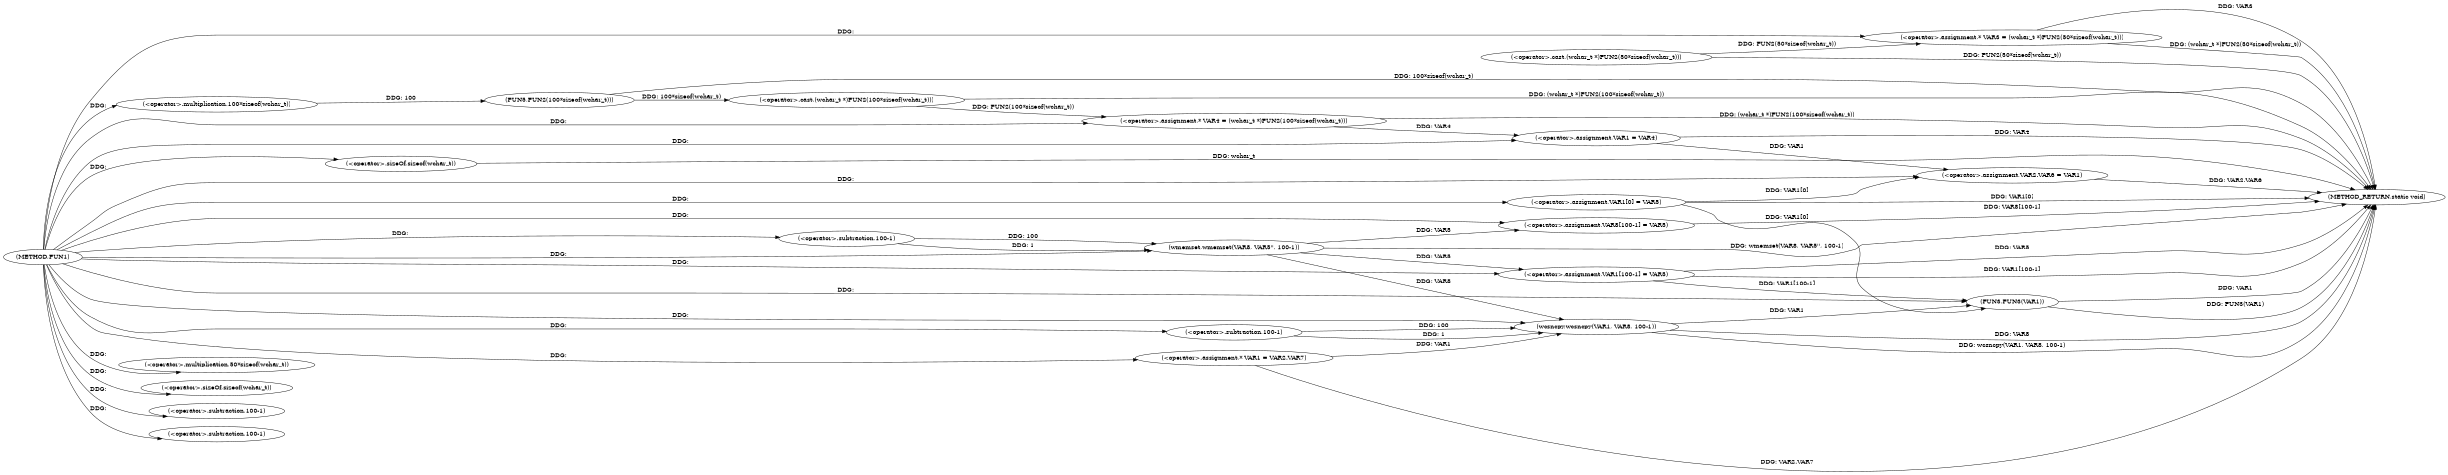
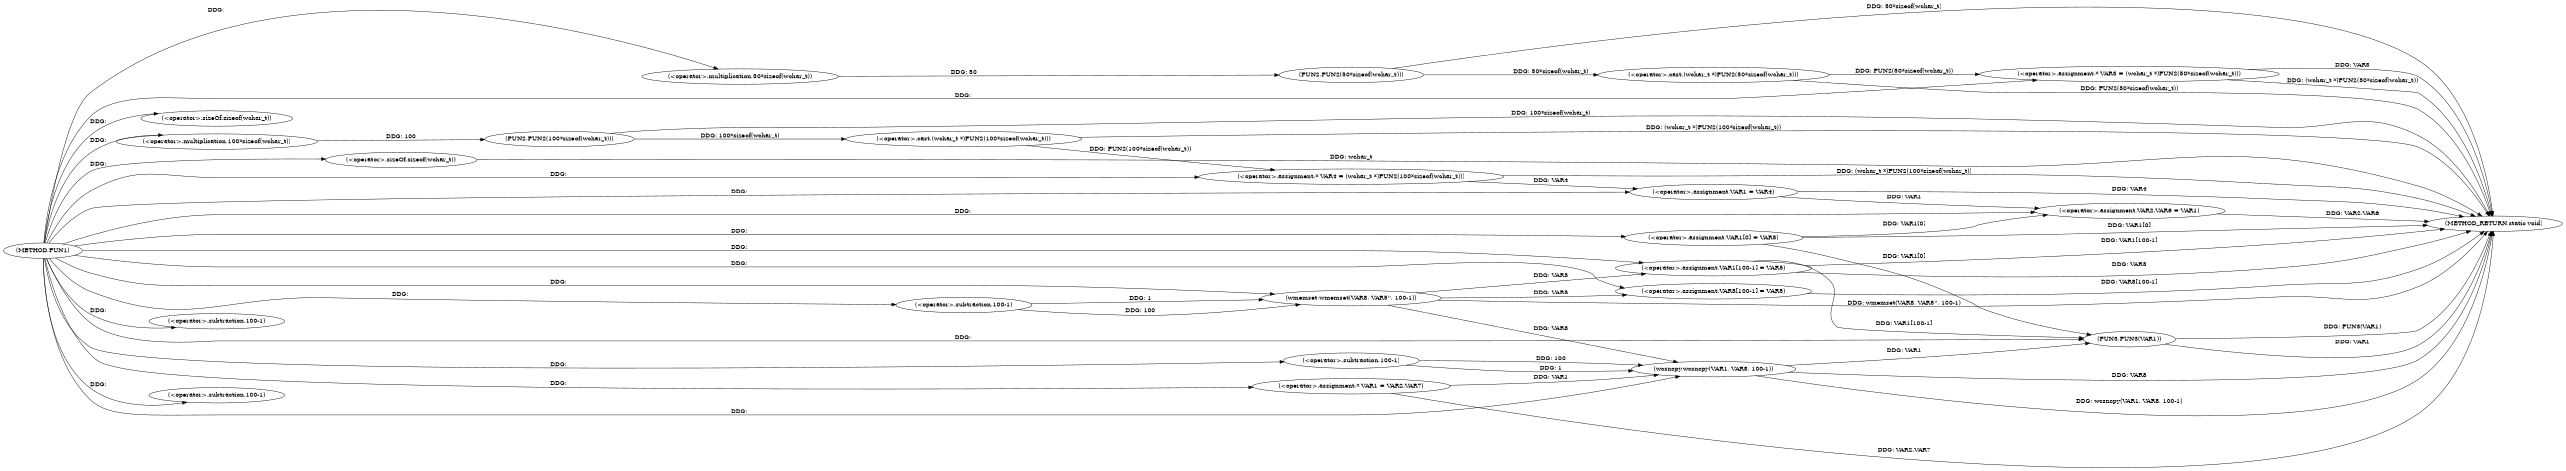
none -> (1351, 75)
(559, 100) -> (559, 139)
